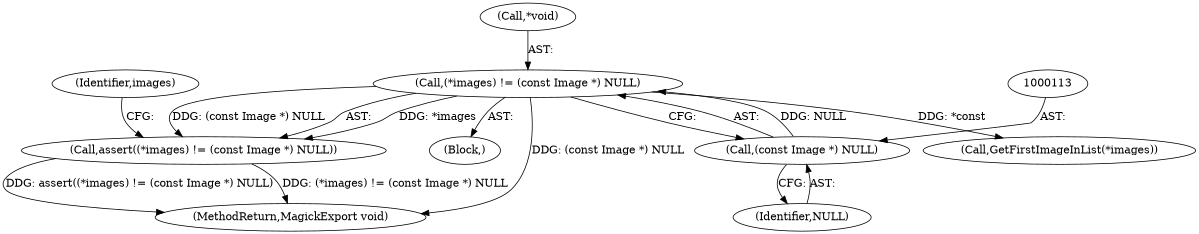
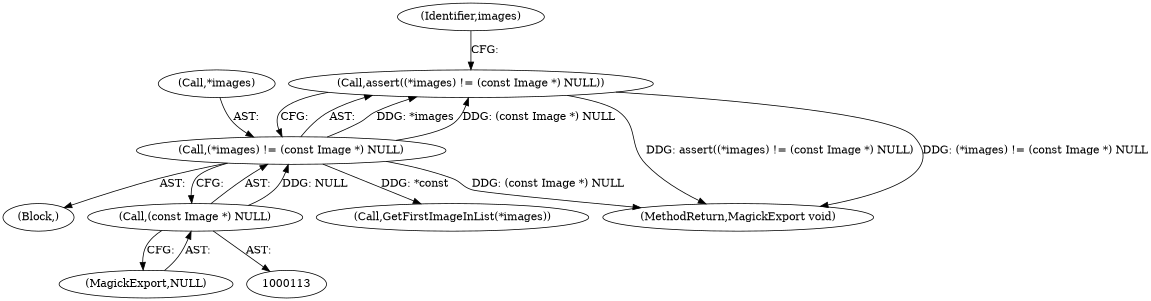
(528, 17) -> (217, 84)
none -> (294, 102)
(983, 129) -> (238, 249)
(802, 217) -> (146, 284)
